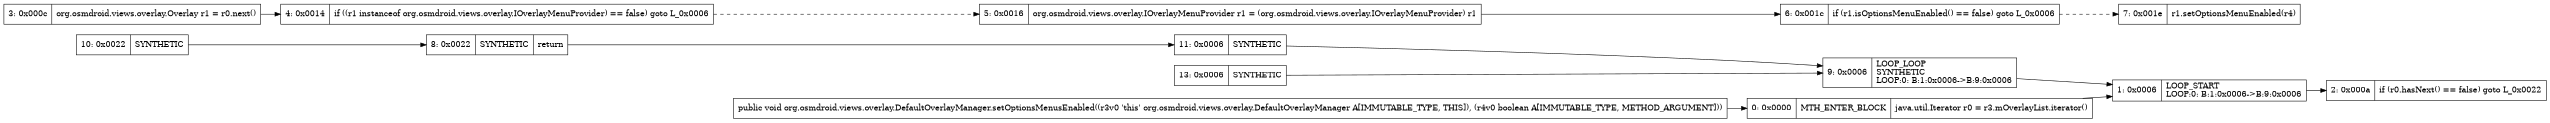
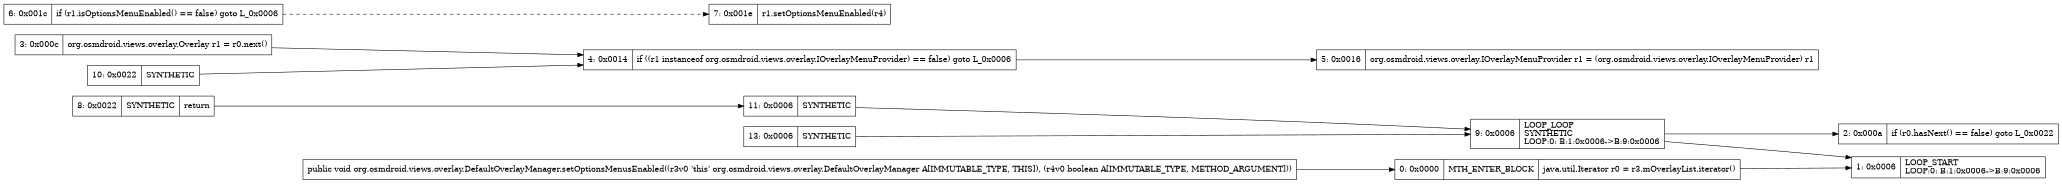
(844, 14) -> (1164, 60)
(1628, 14) -> none
(304, 45) -> (389, 70)
(2314, 91) -> (1749, 134)
